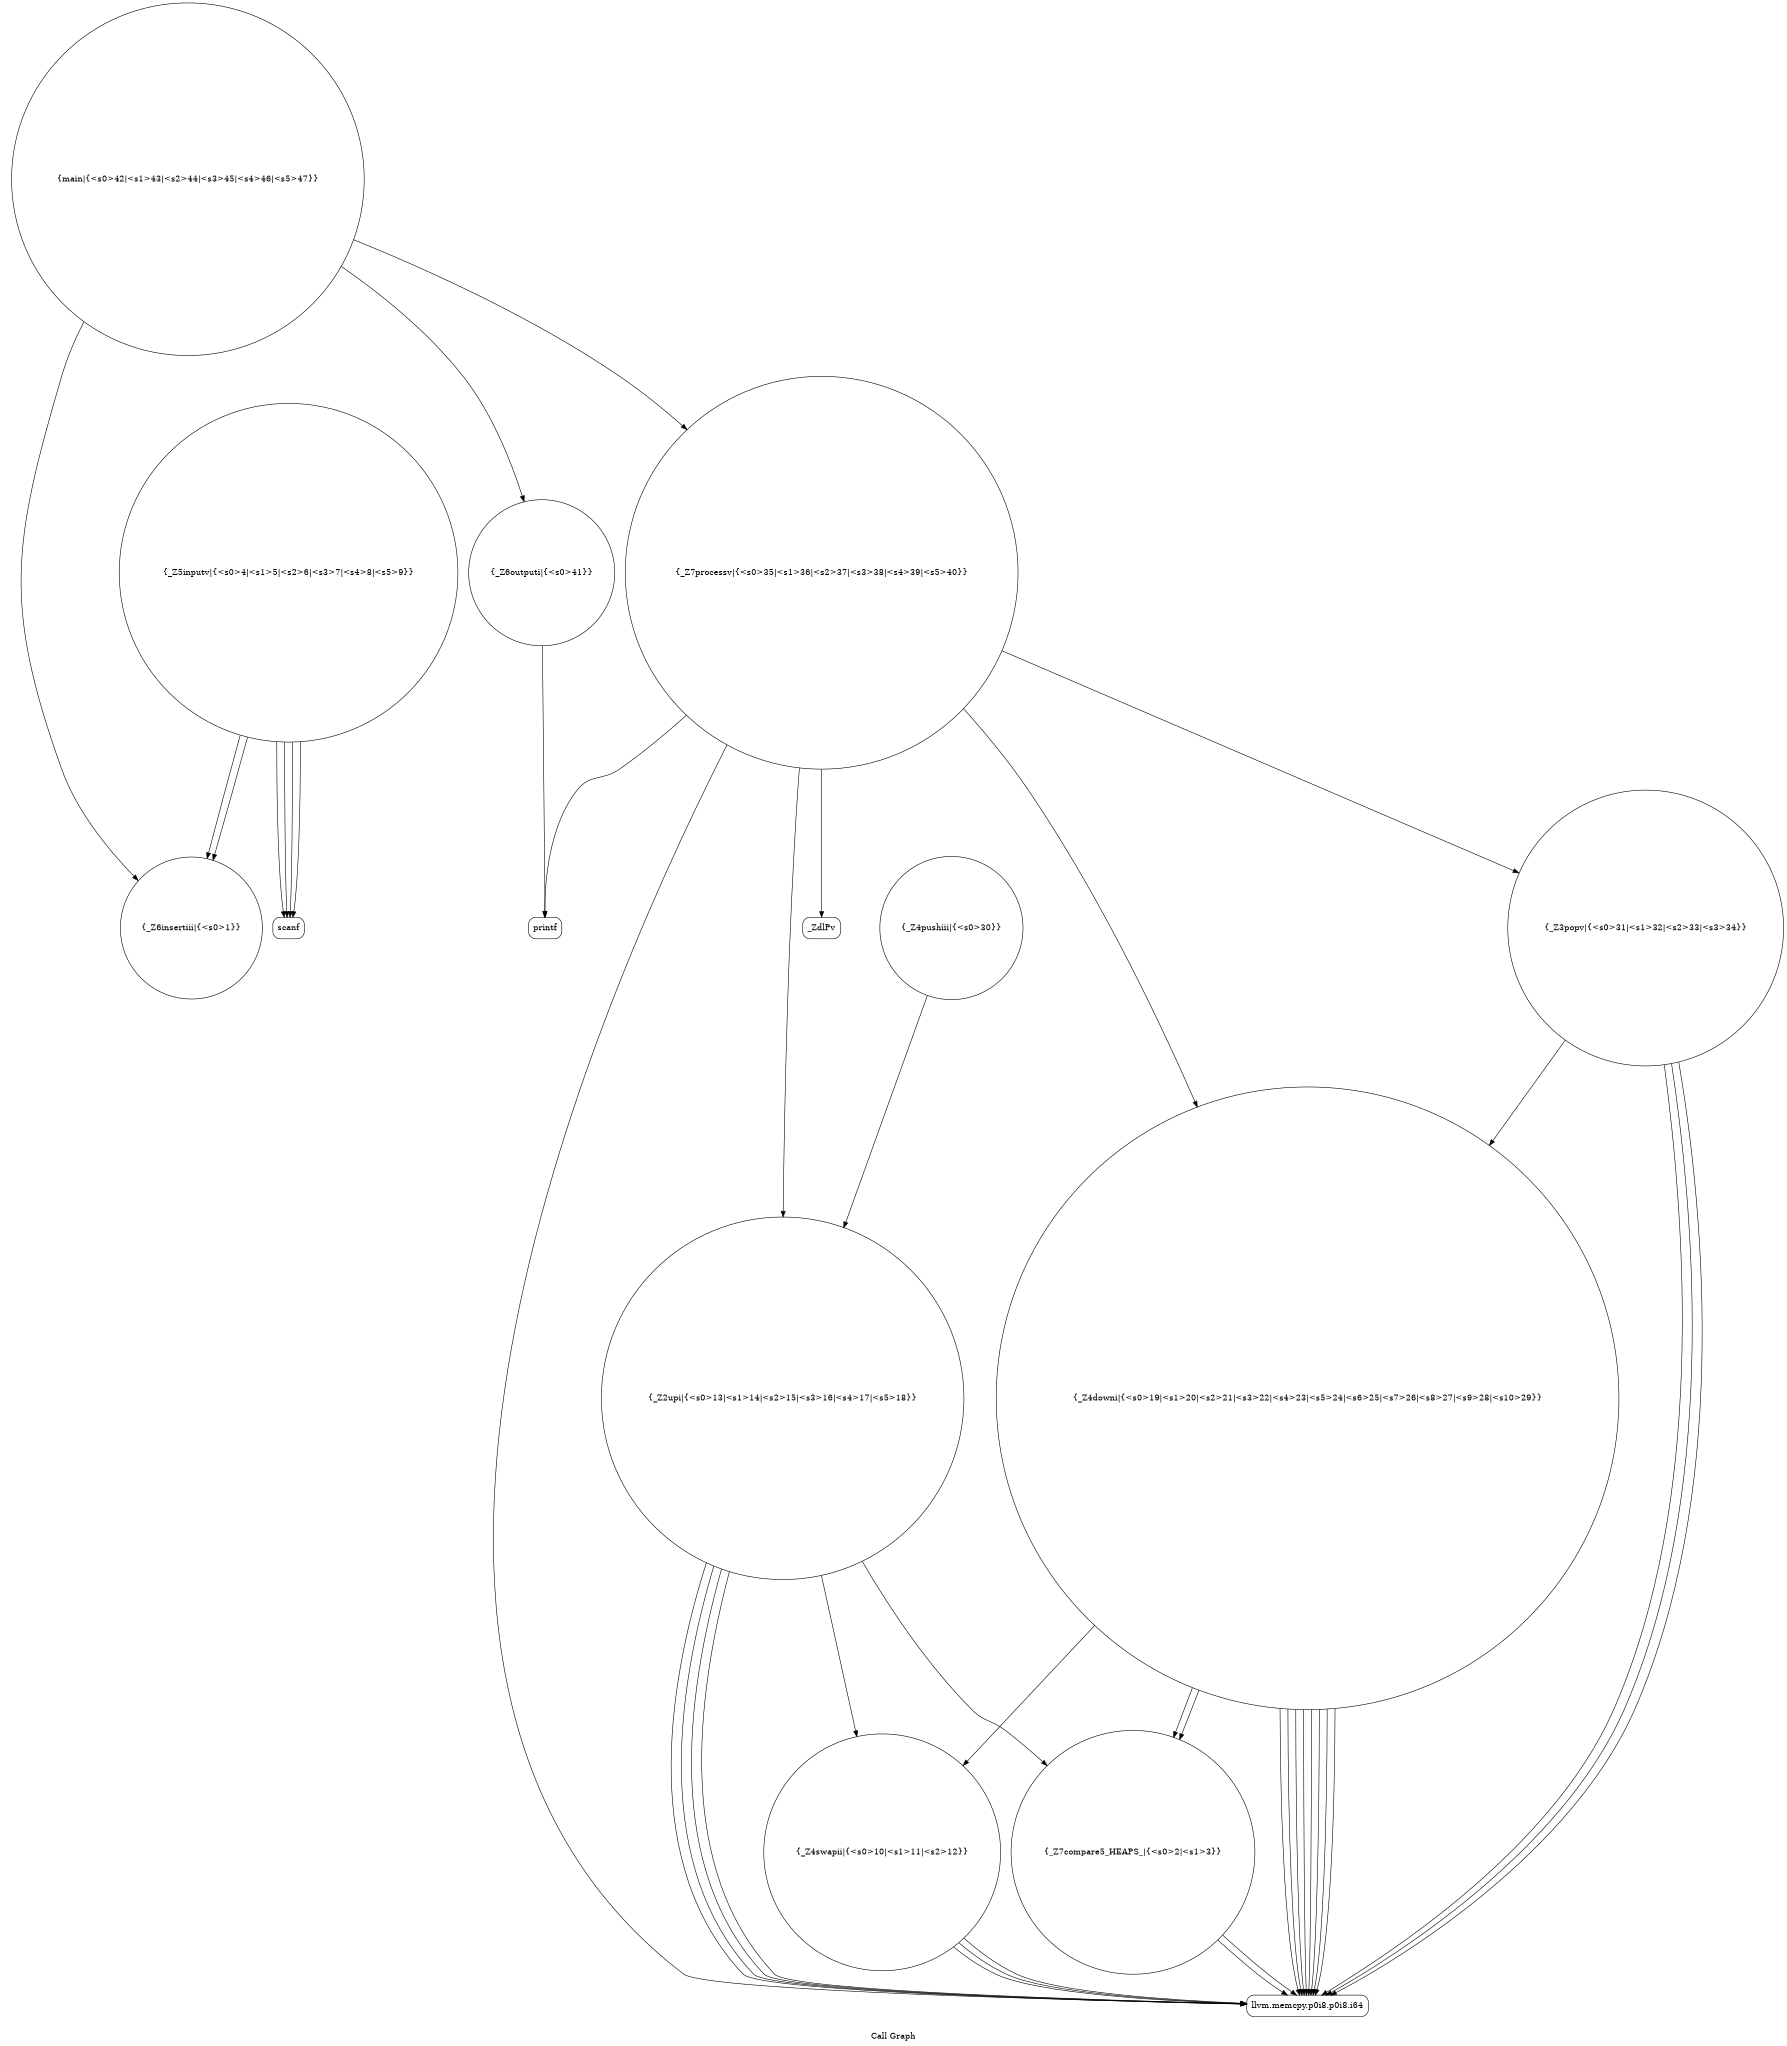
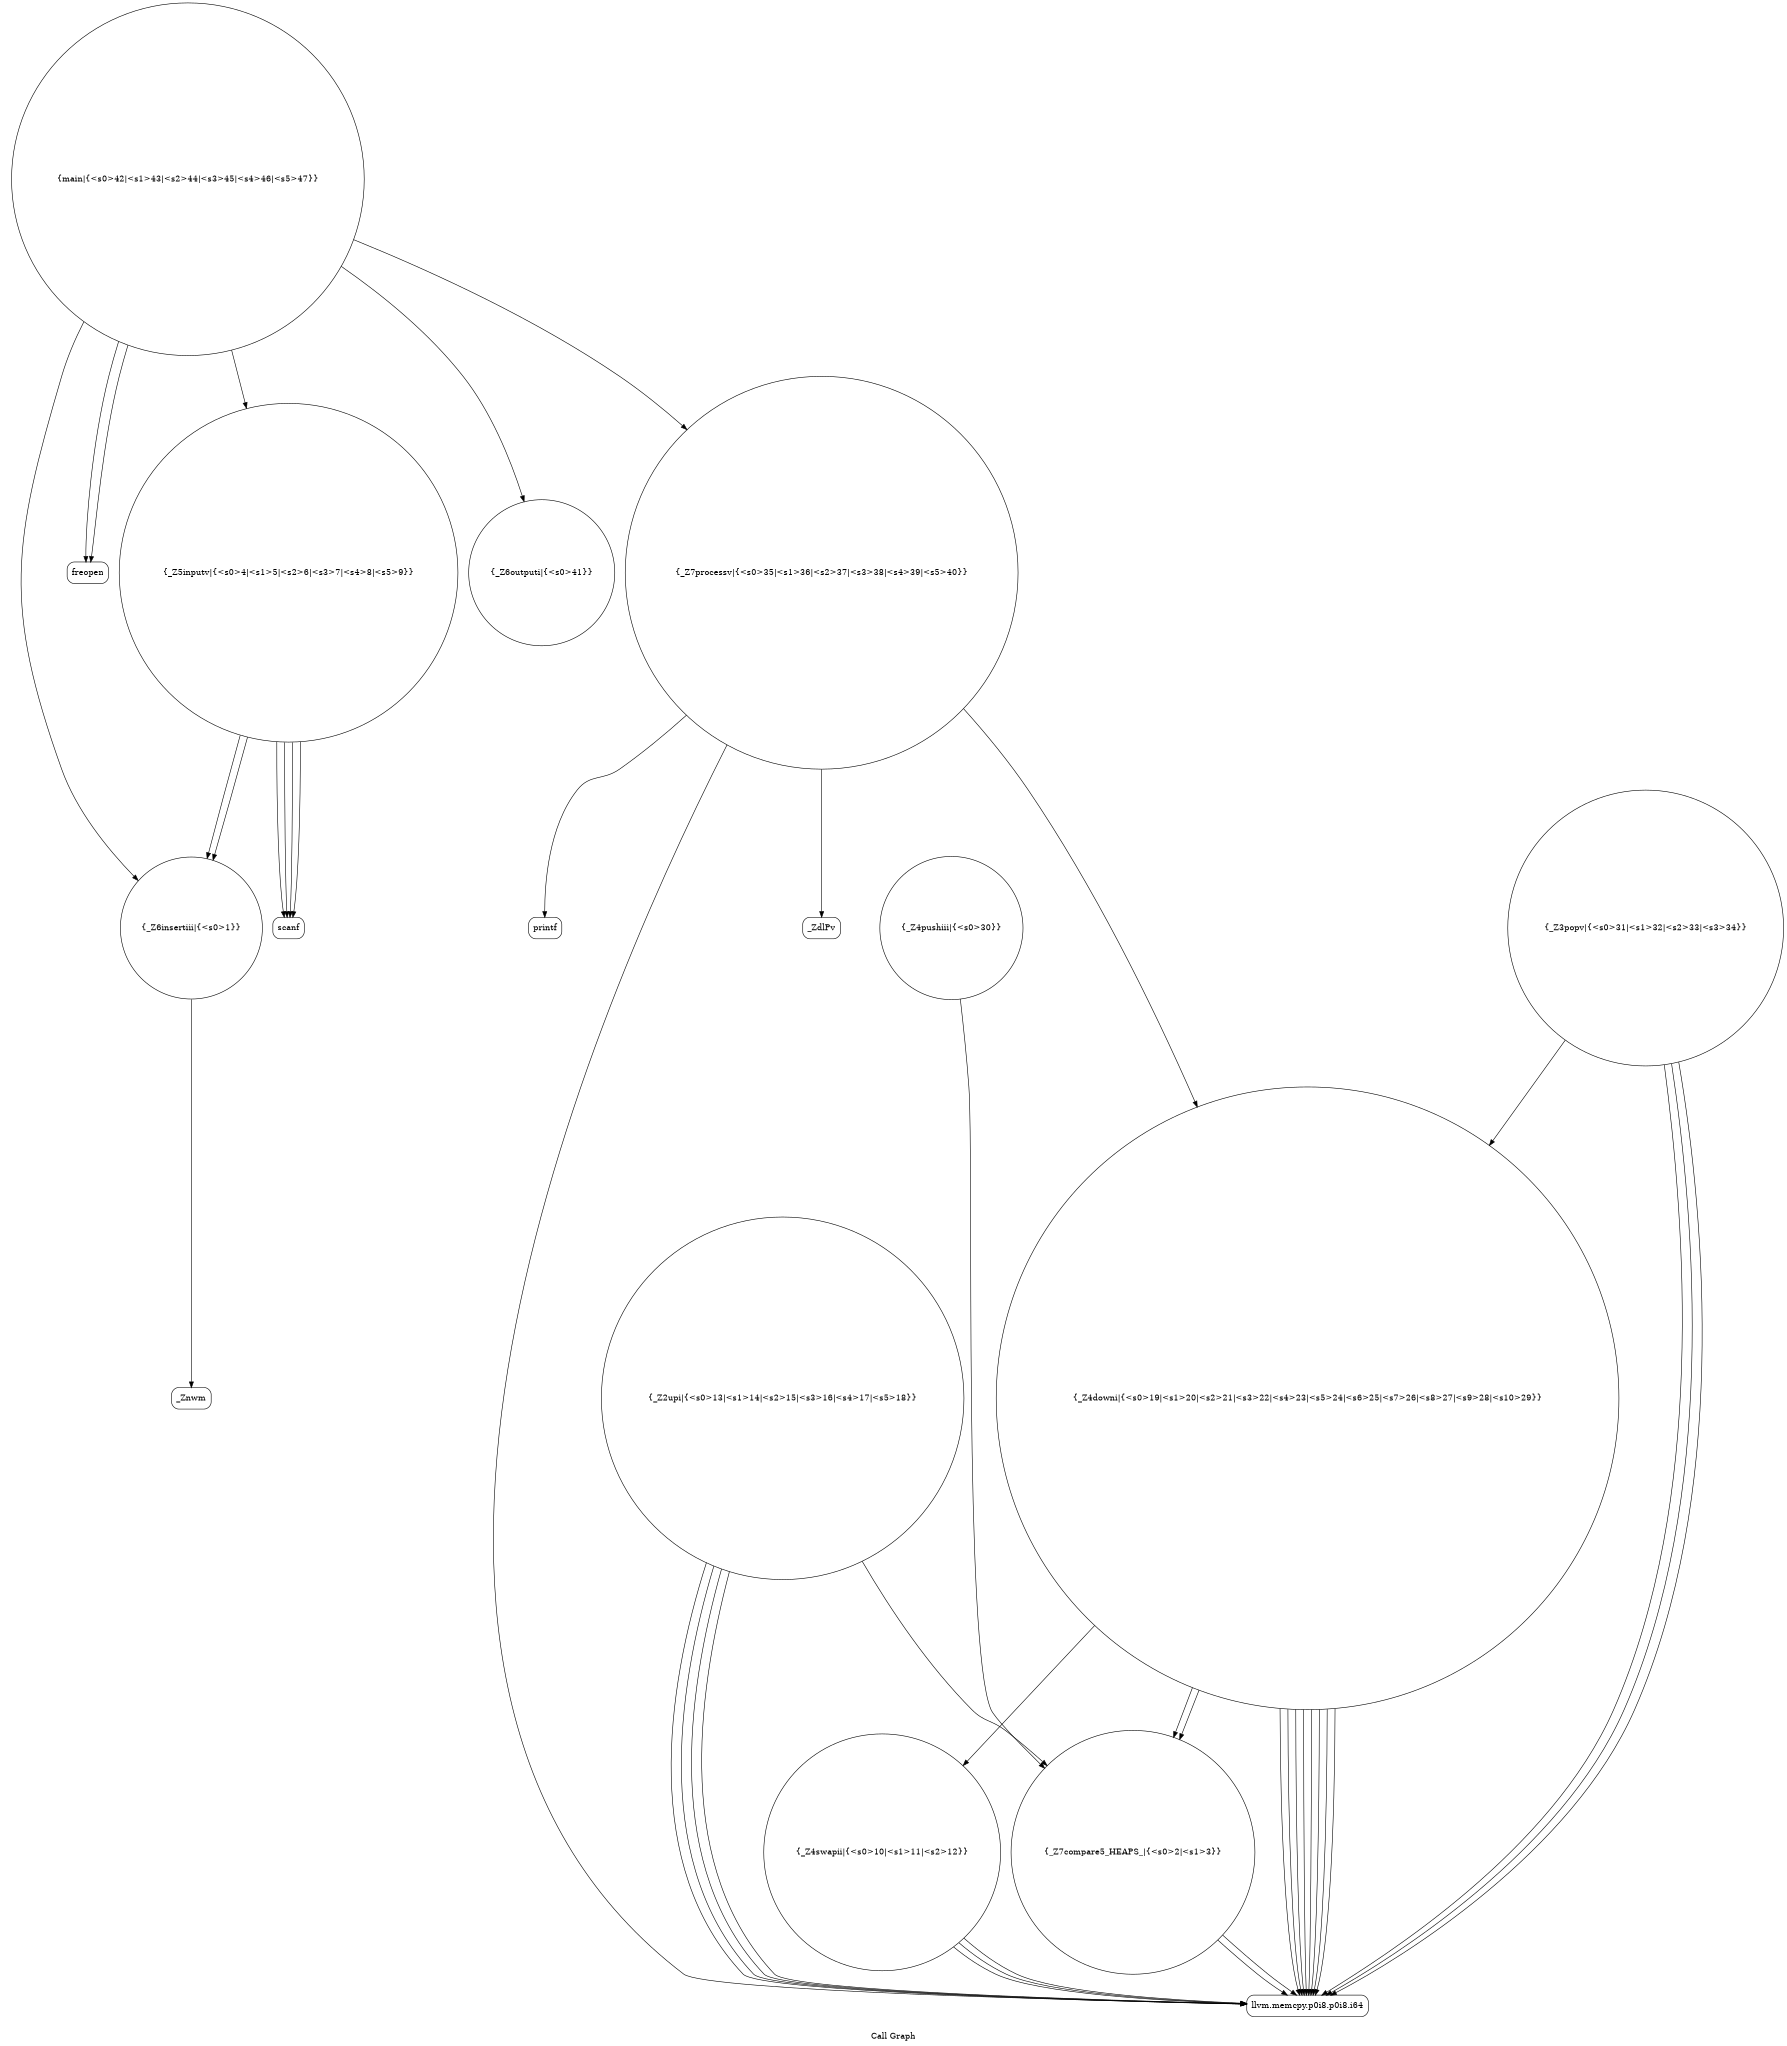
none -> (238, 376)
none -> (88, 573)
(1258, 761) -> none
(544, 779) -> none
(788, 989) -> none
(887, 1109) -> (971, 1392)
none -> (191, 1398)
(839, 1653) -> none
